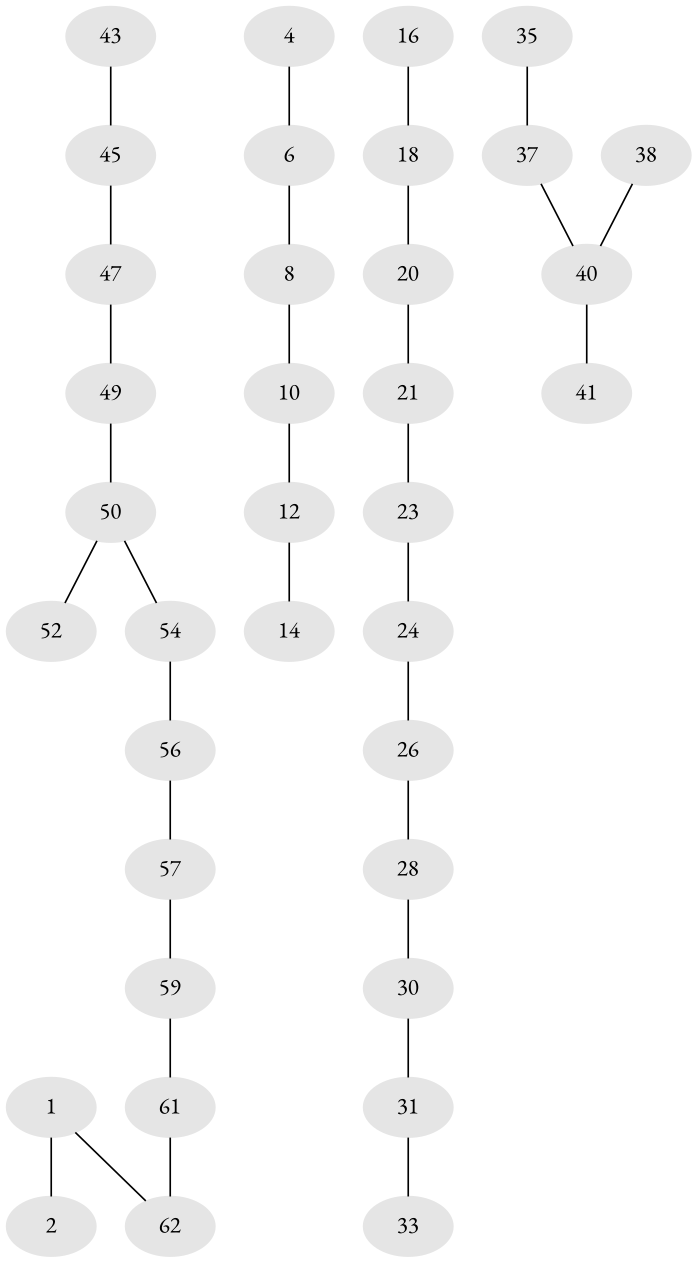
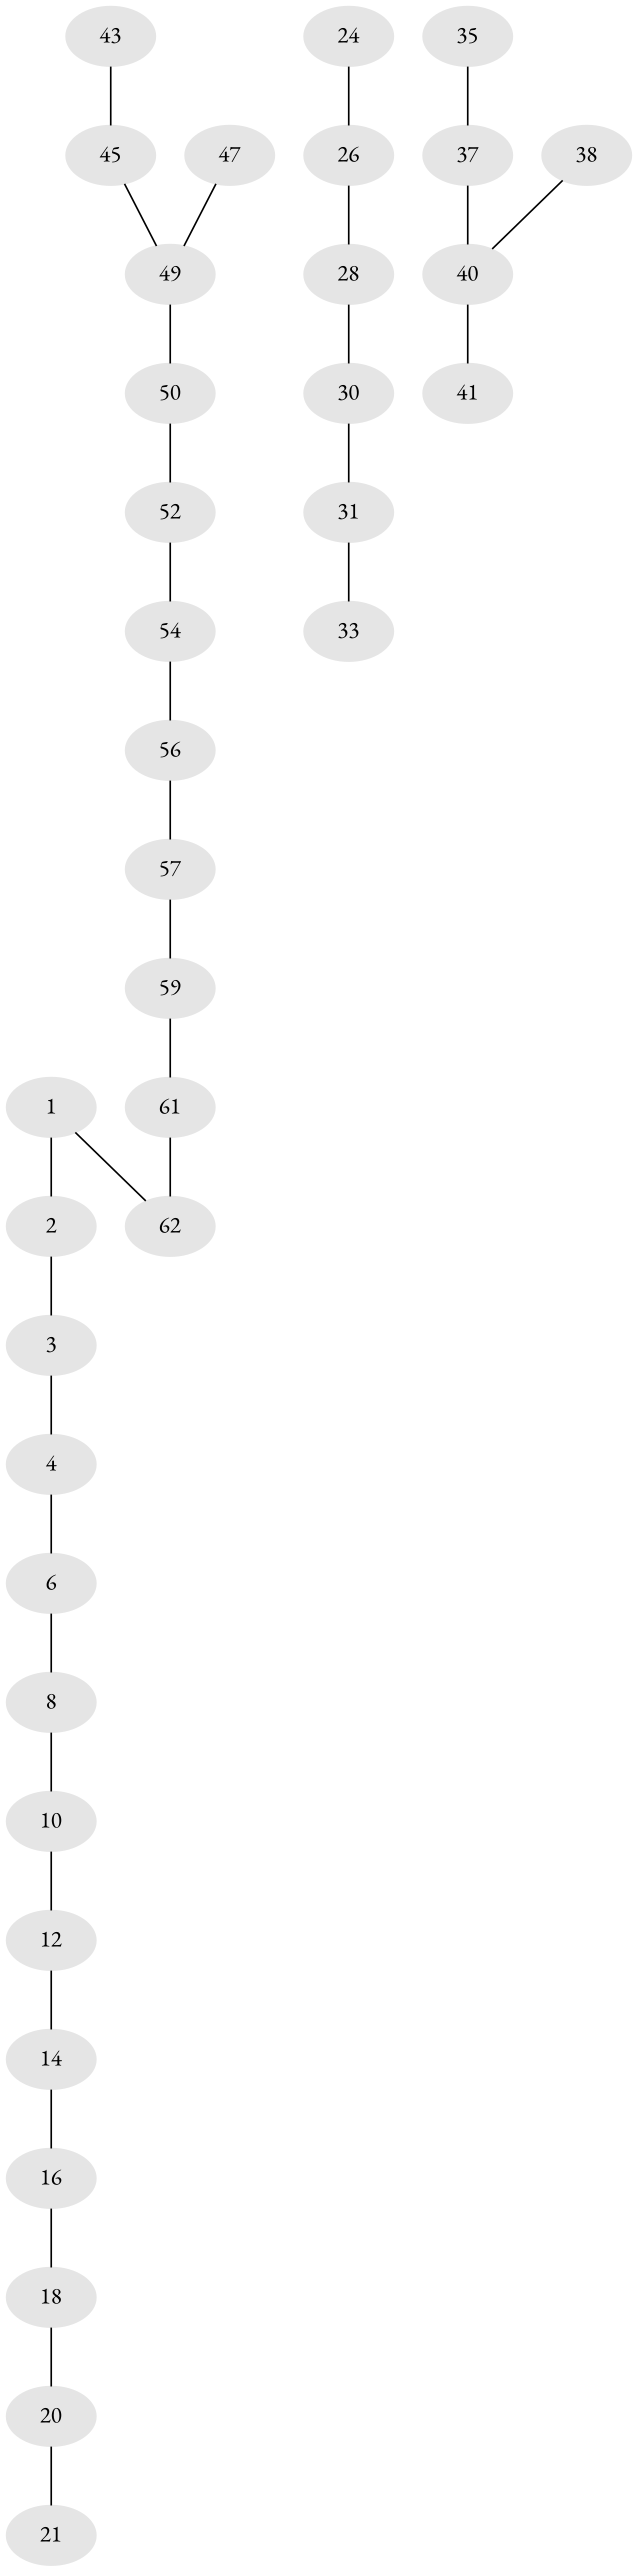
(111, 215) -> (141, 215)
(408, 512) -> none
(141, 572) -> (170, 572)
none -> (51, 1345)
none -> (51, 2119)
